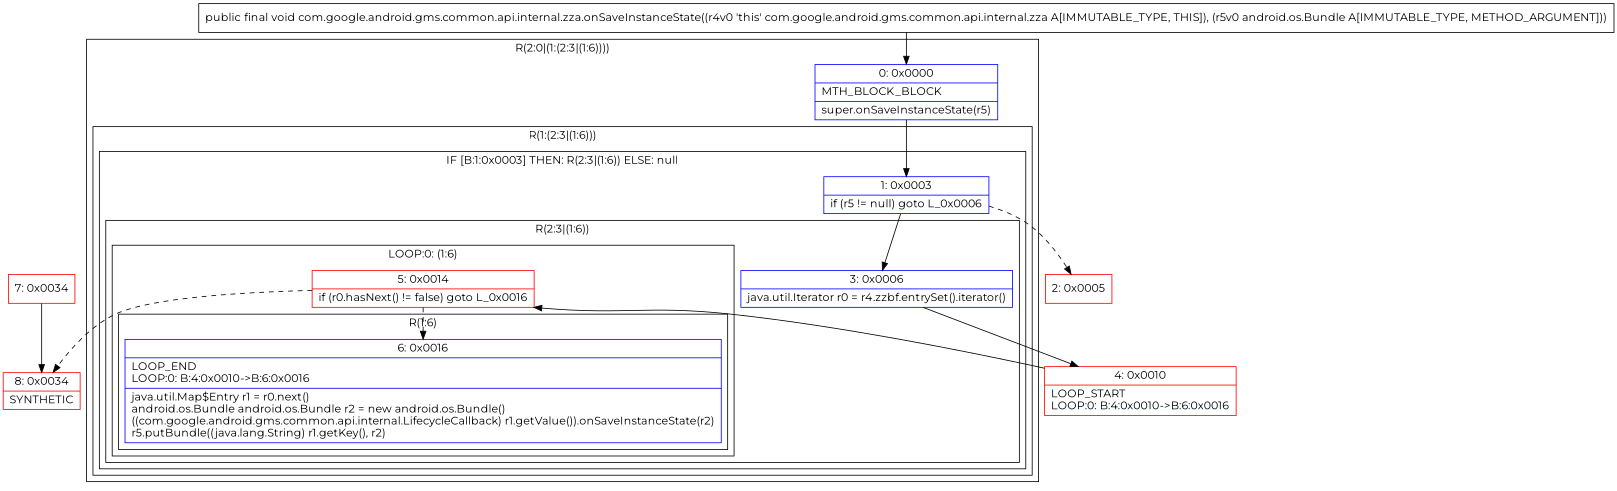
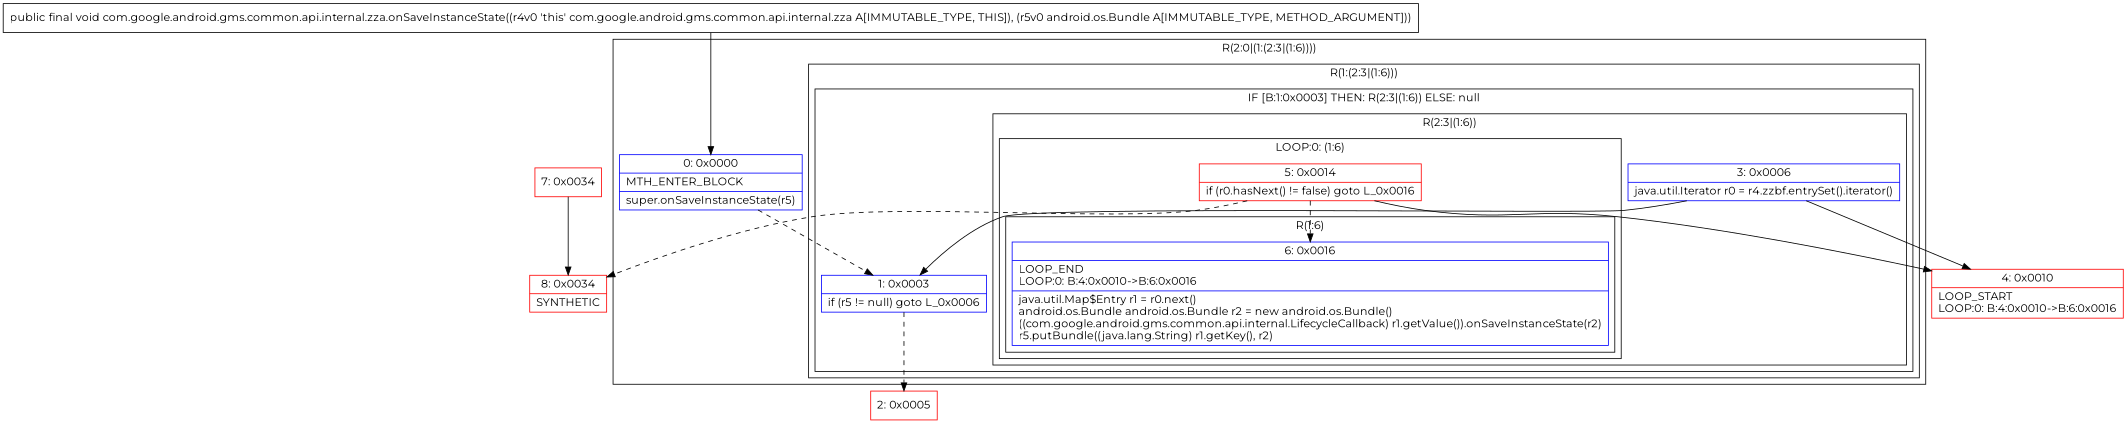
(882, 92) -> (685, 182)
(906, 144) -> (820, 245)
(893, 238) -> (1298, 211)
(795, 322) -> (1651, 221)
